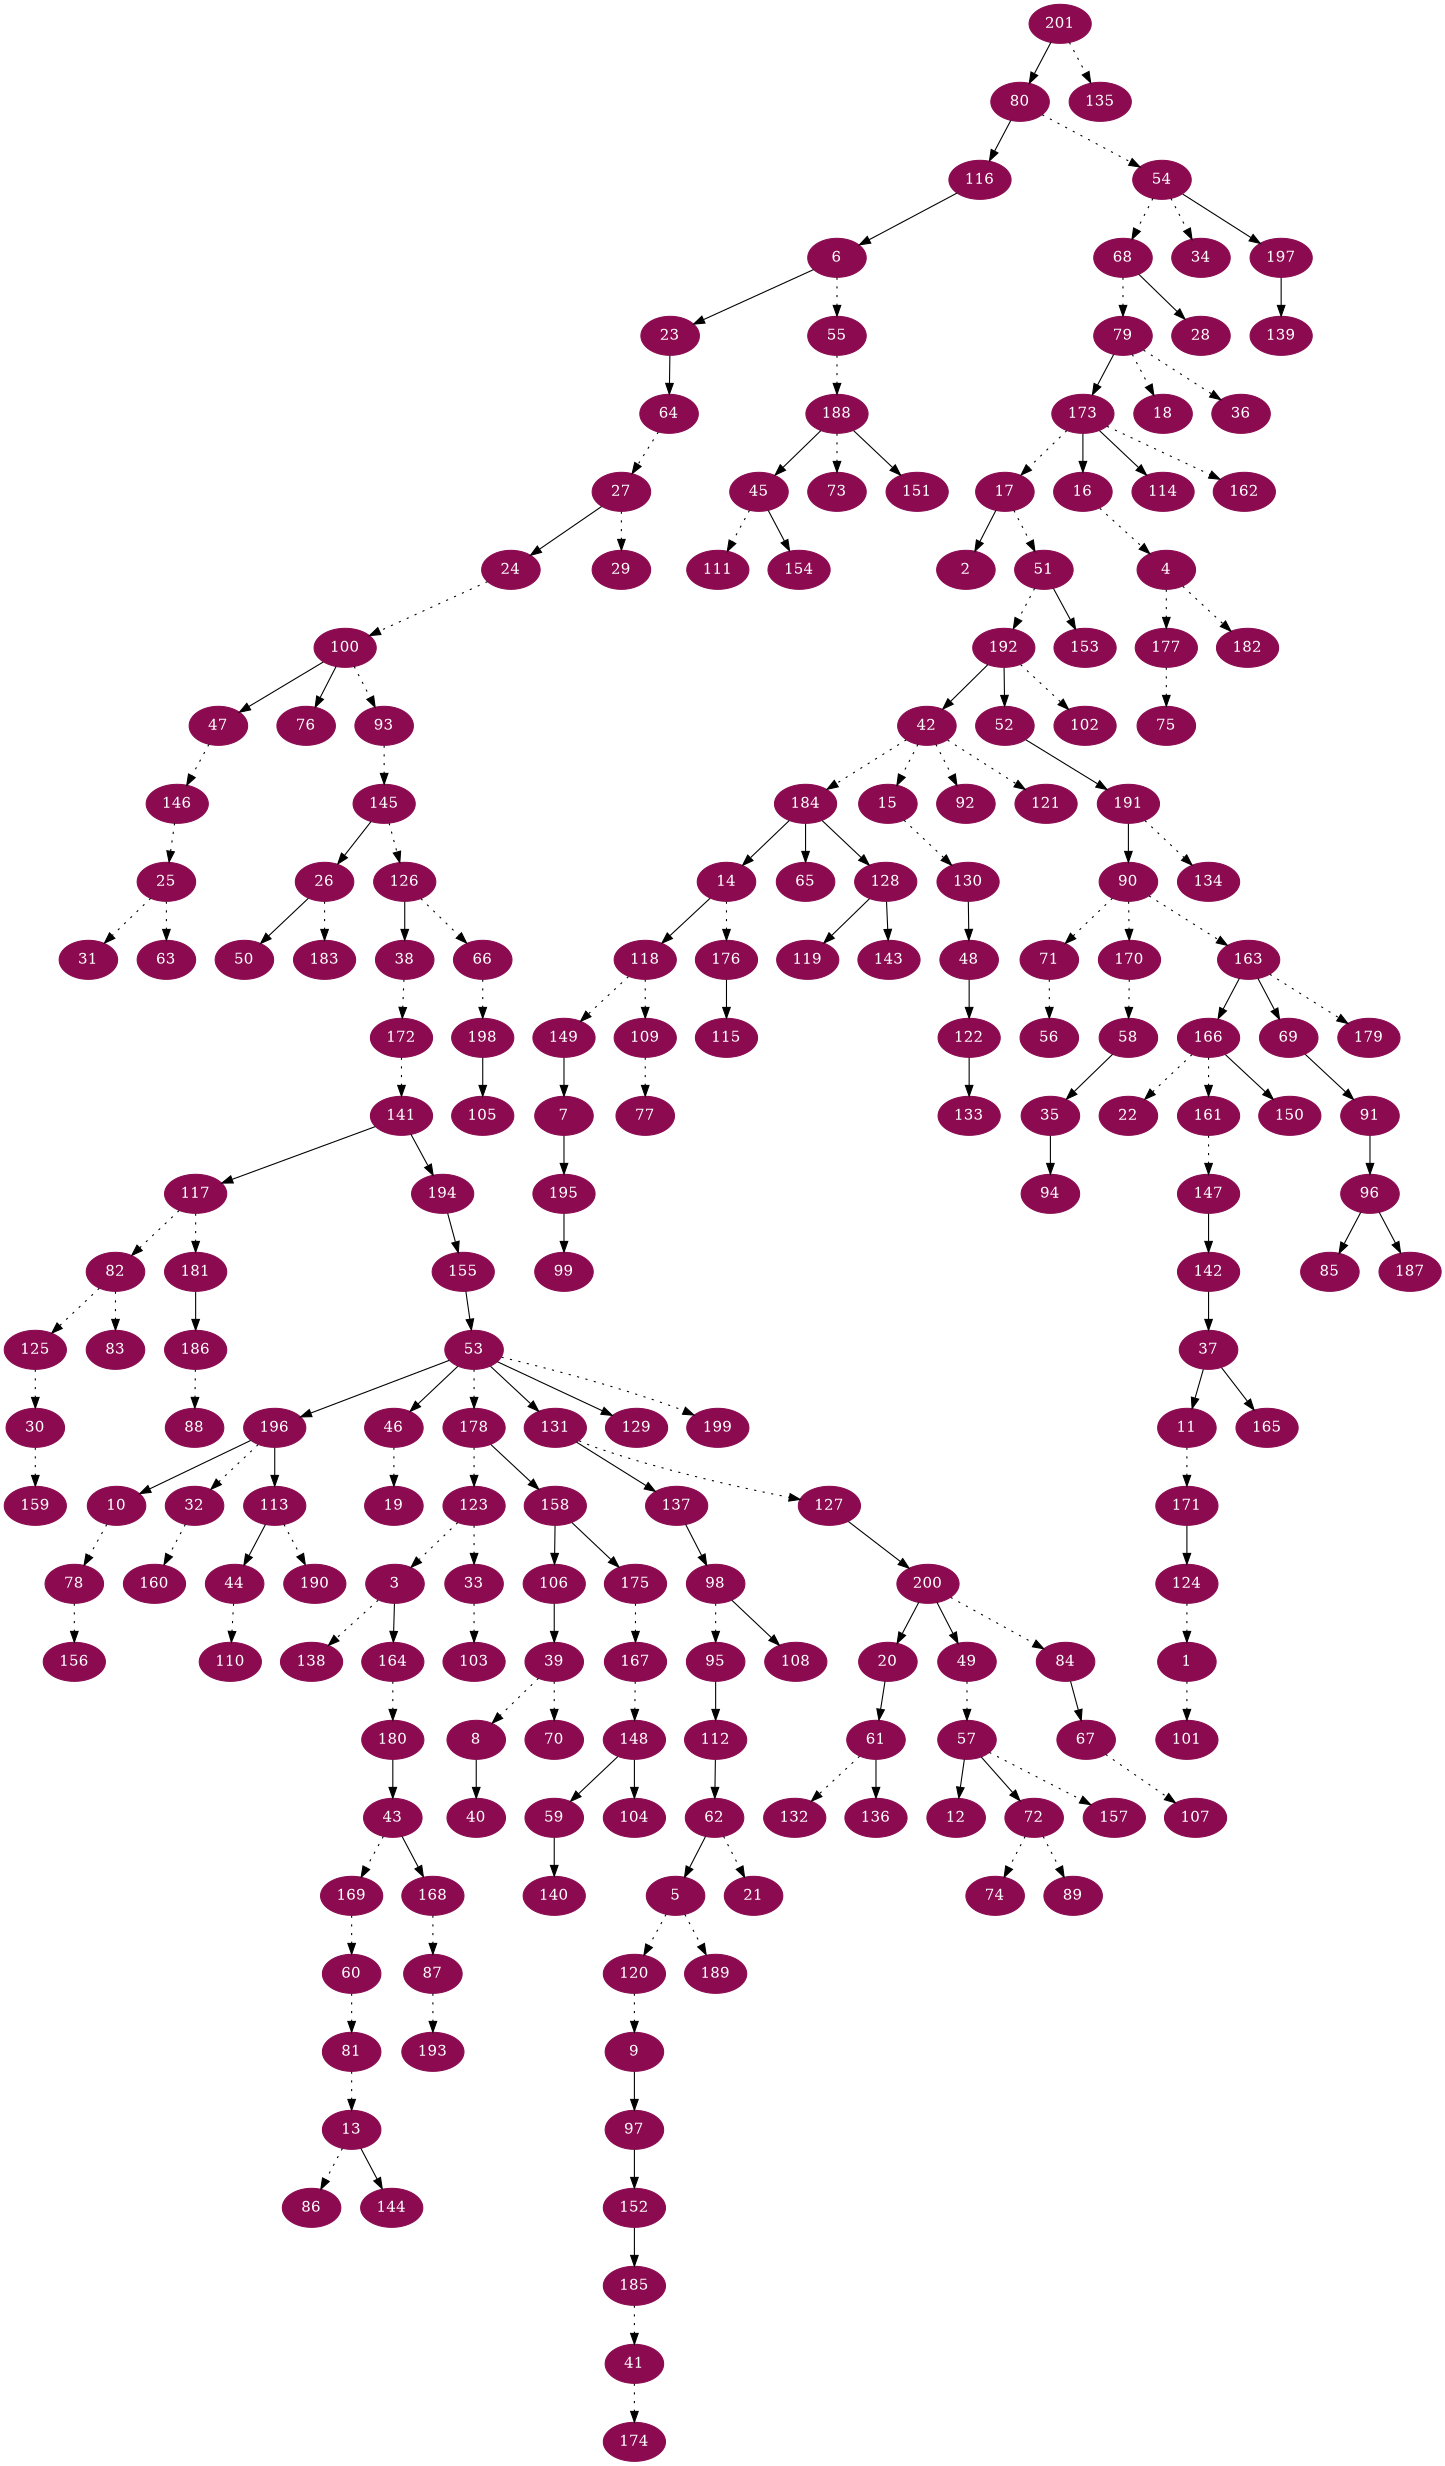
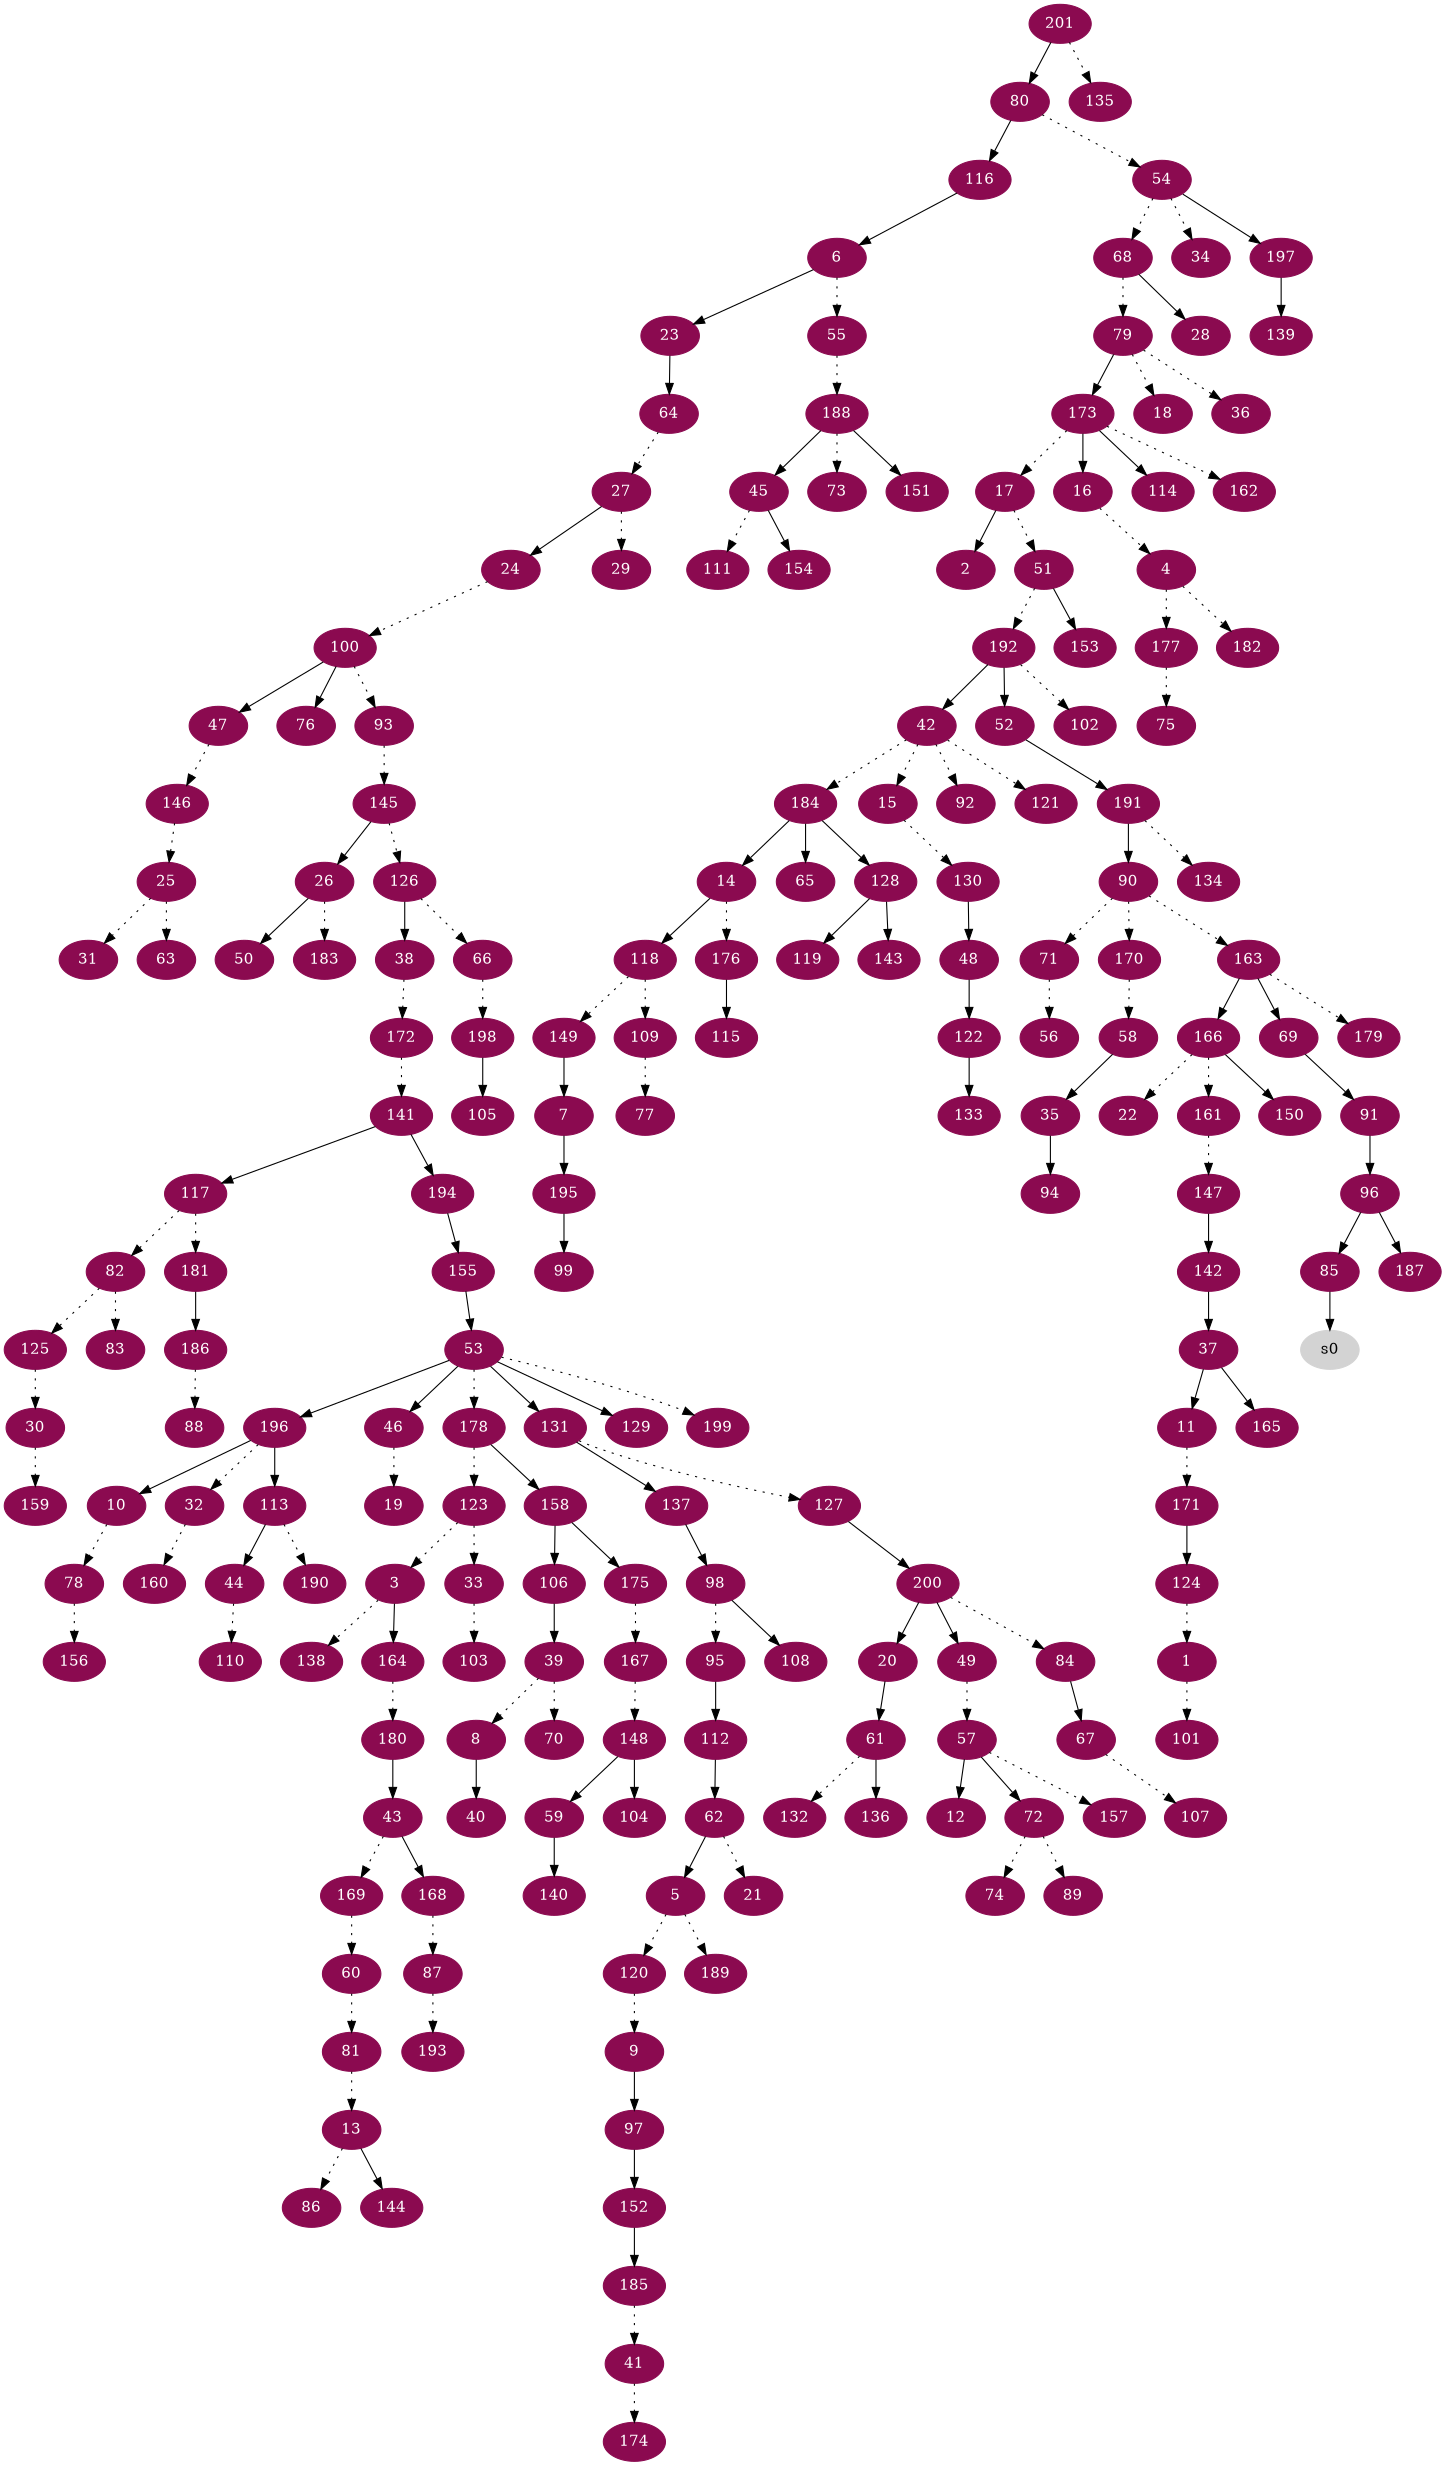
none -> (1330, 1350)
